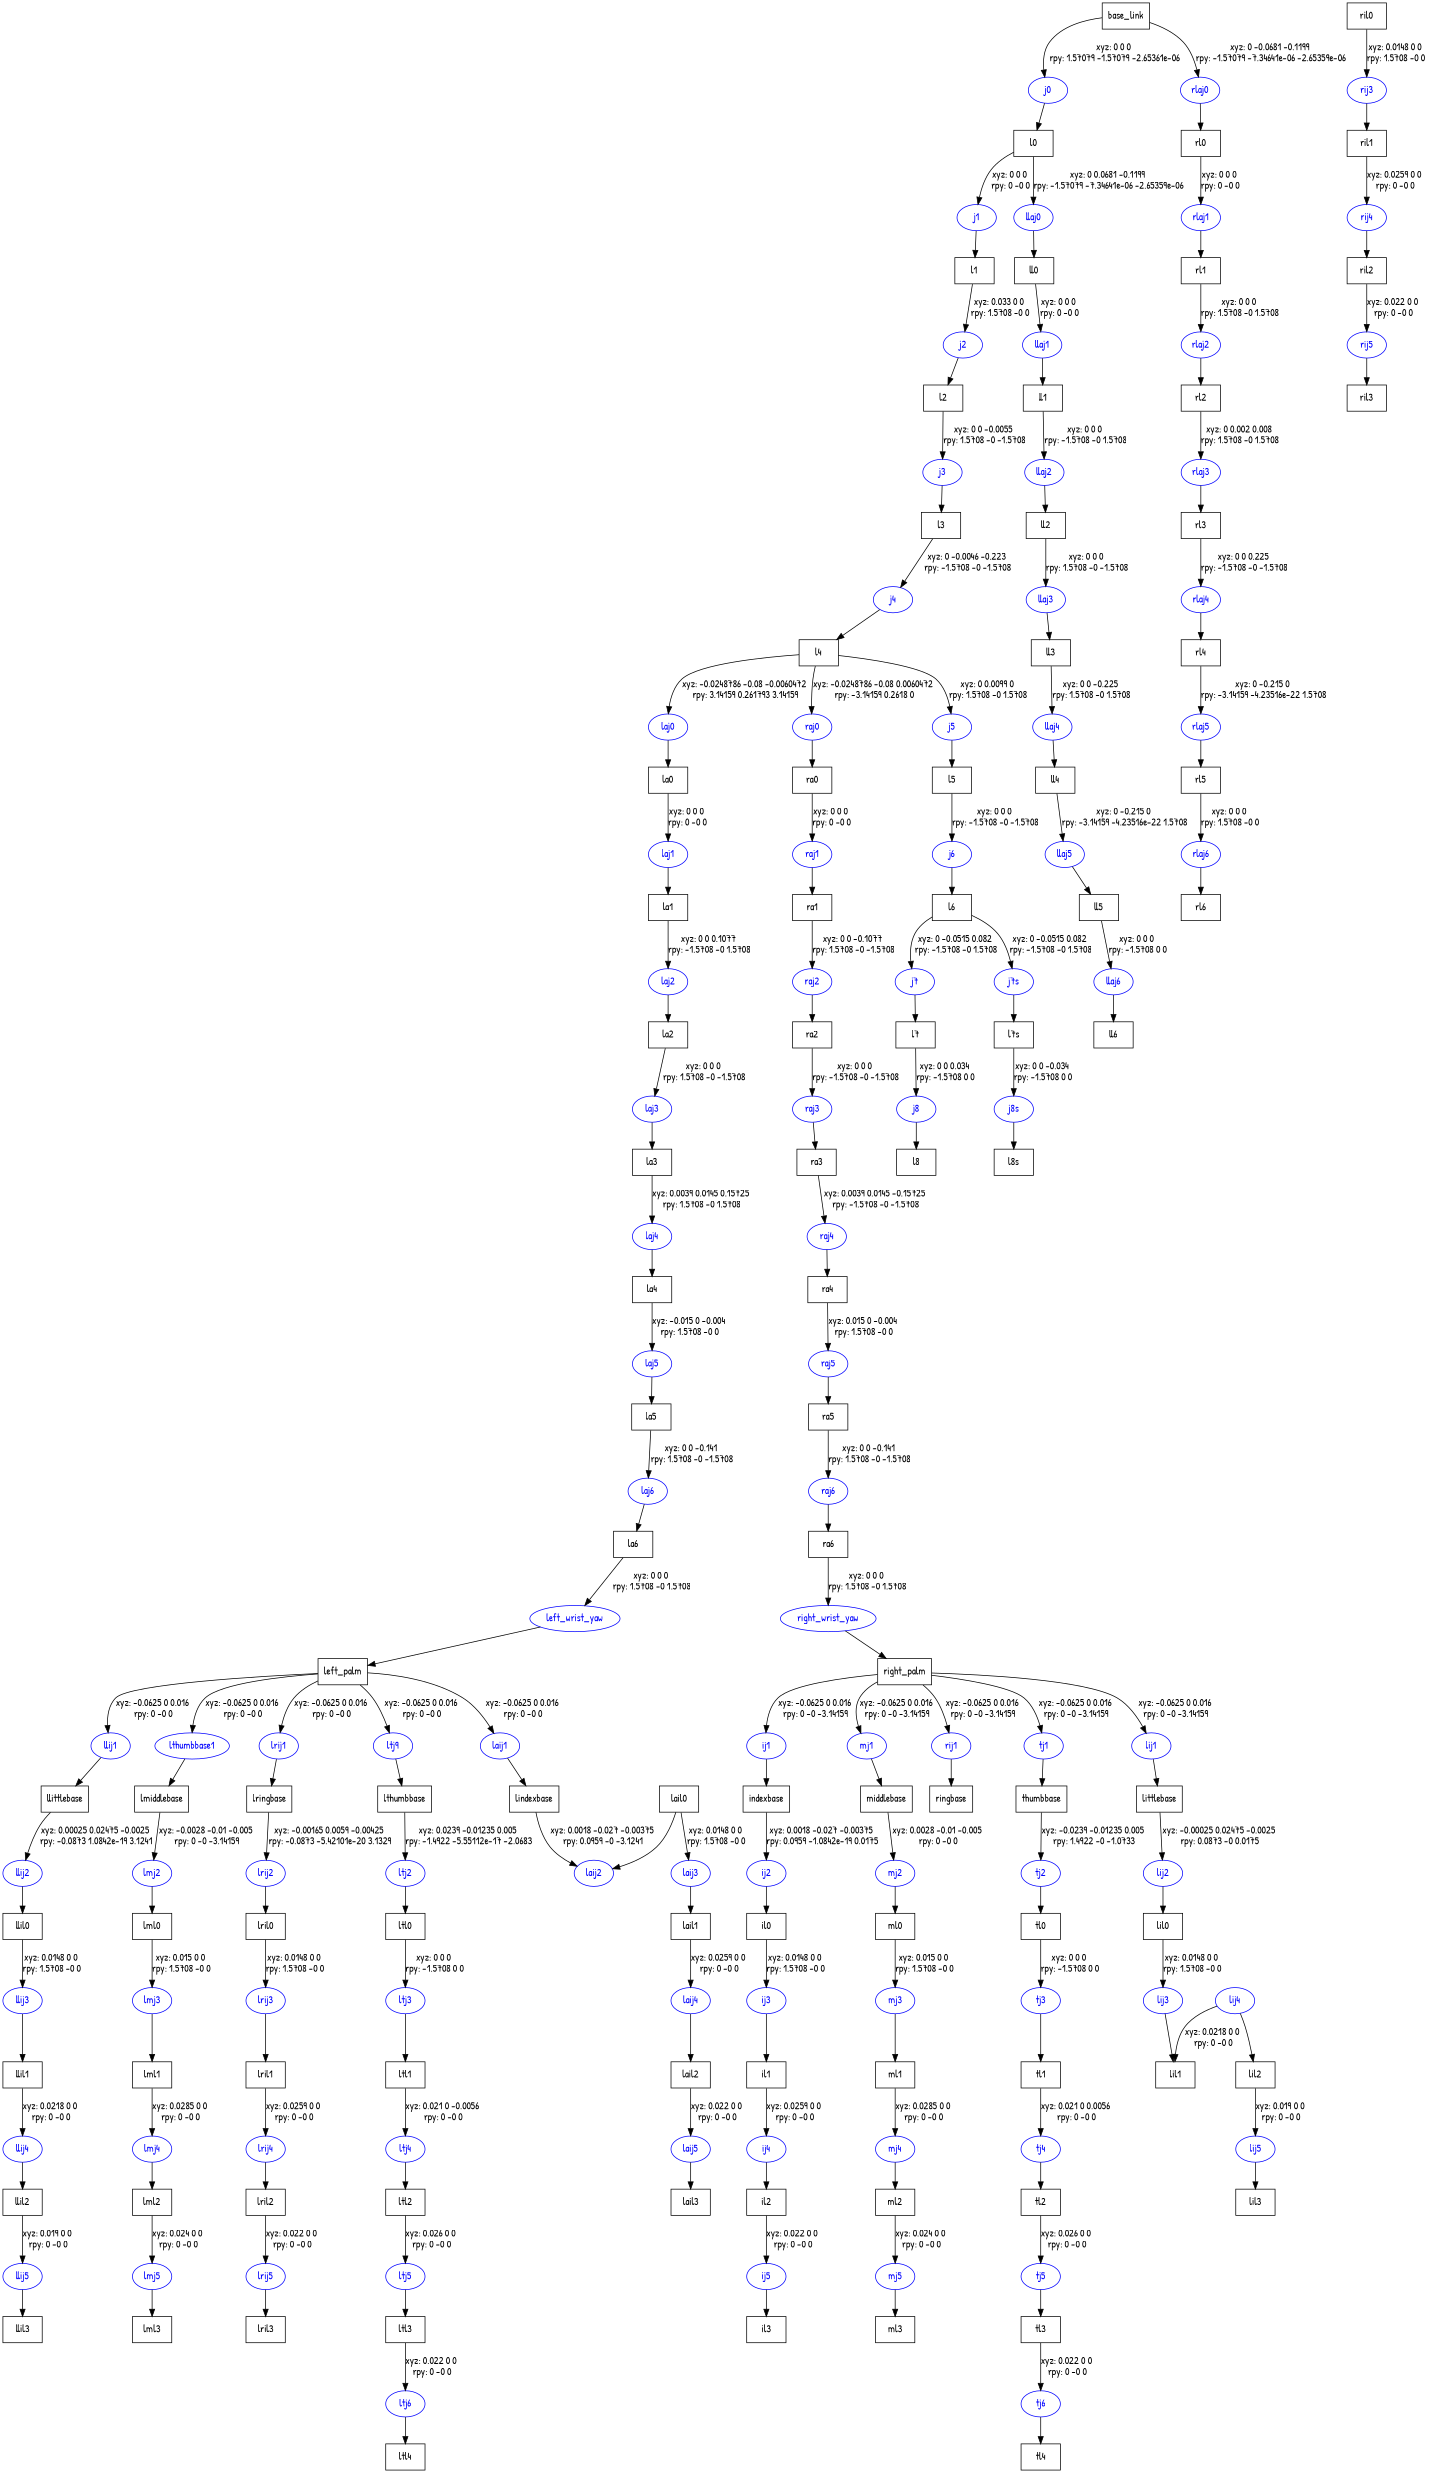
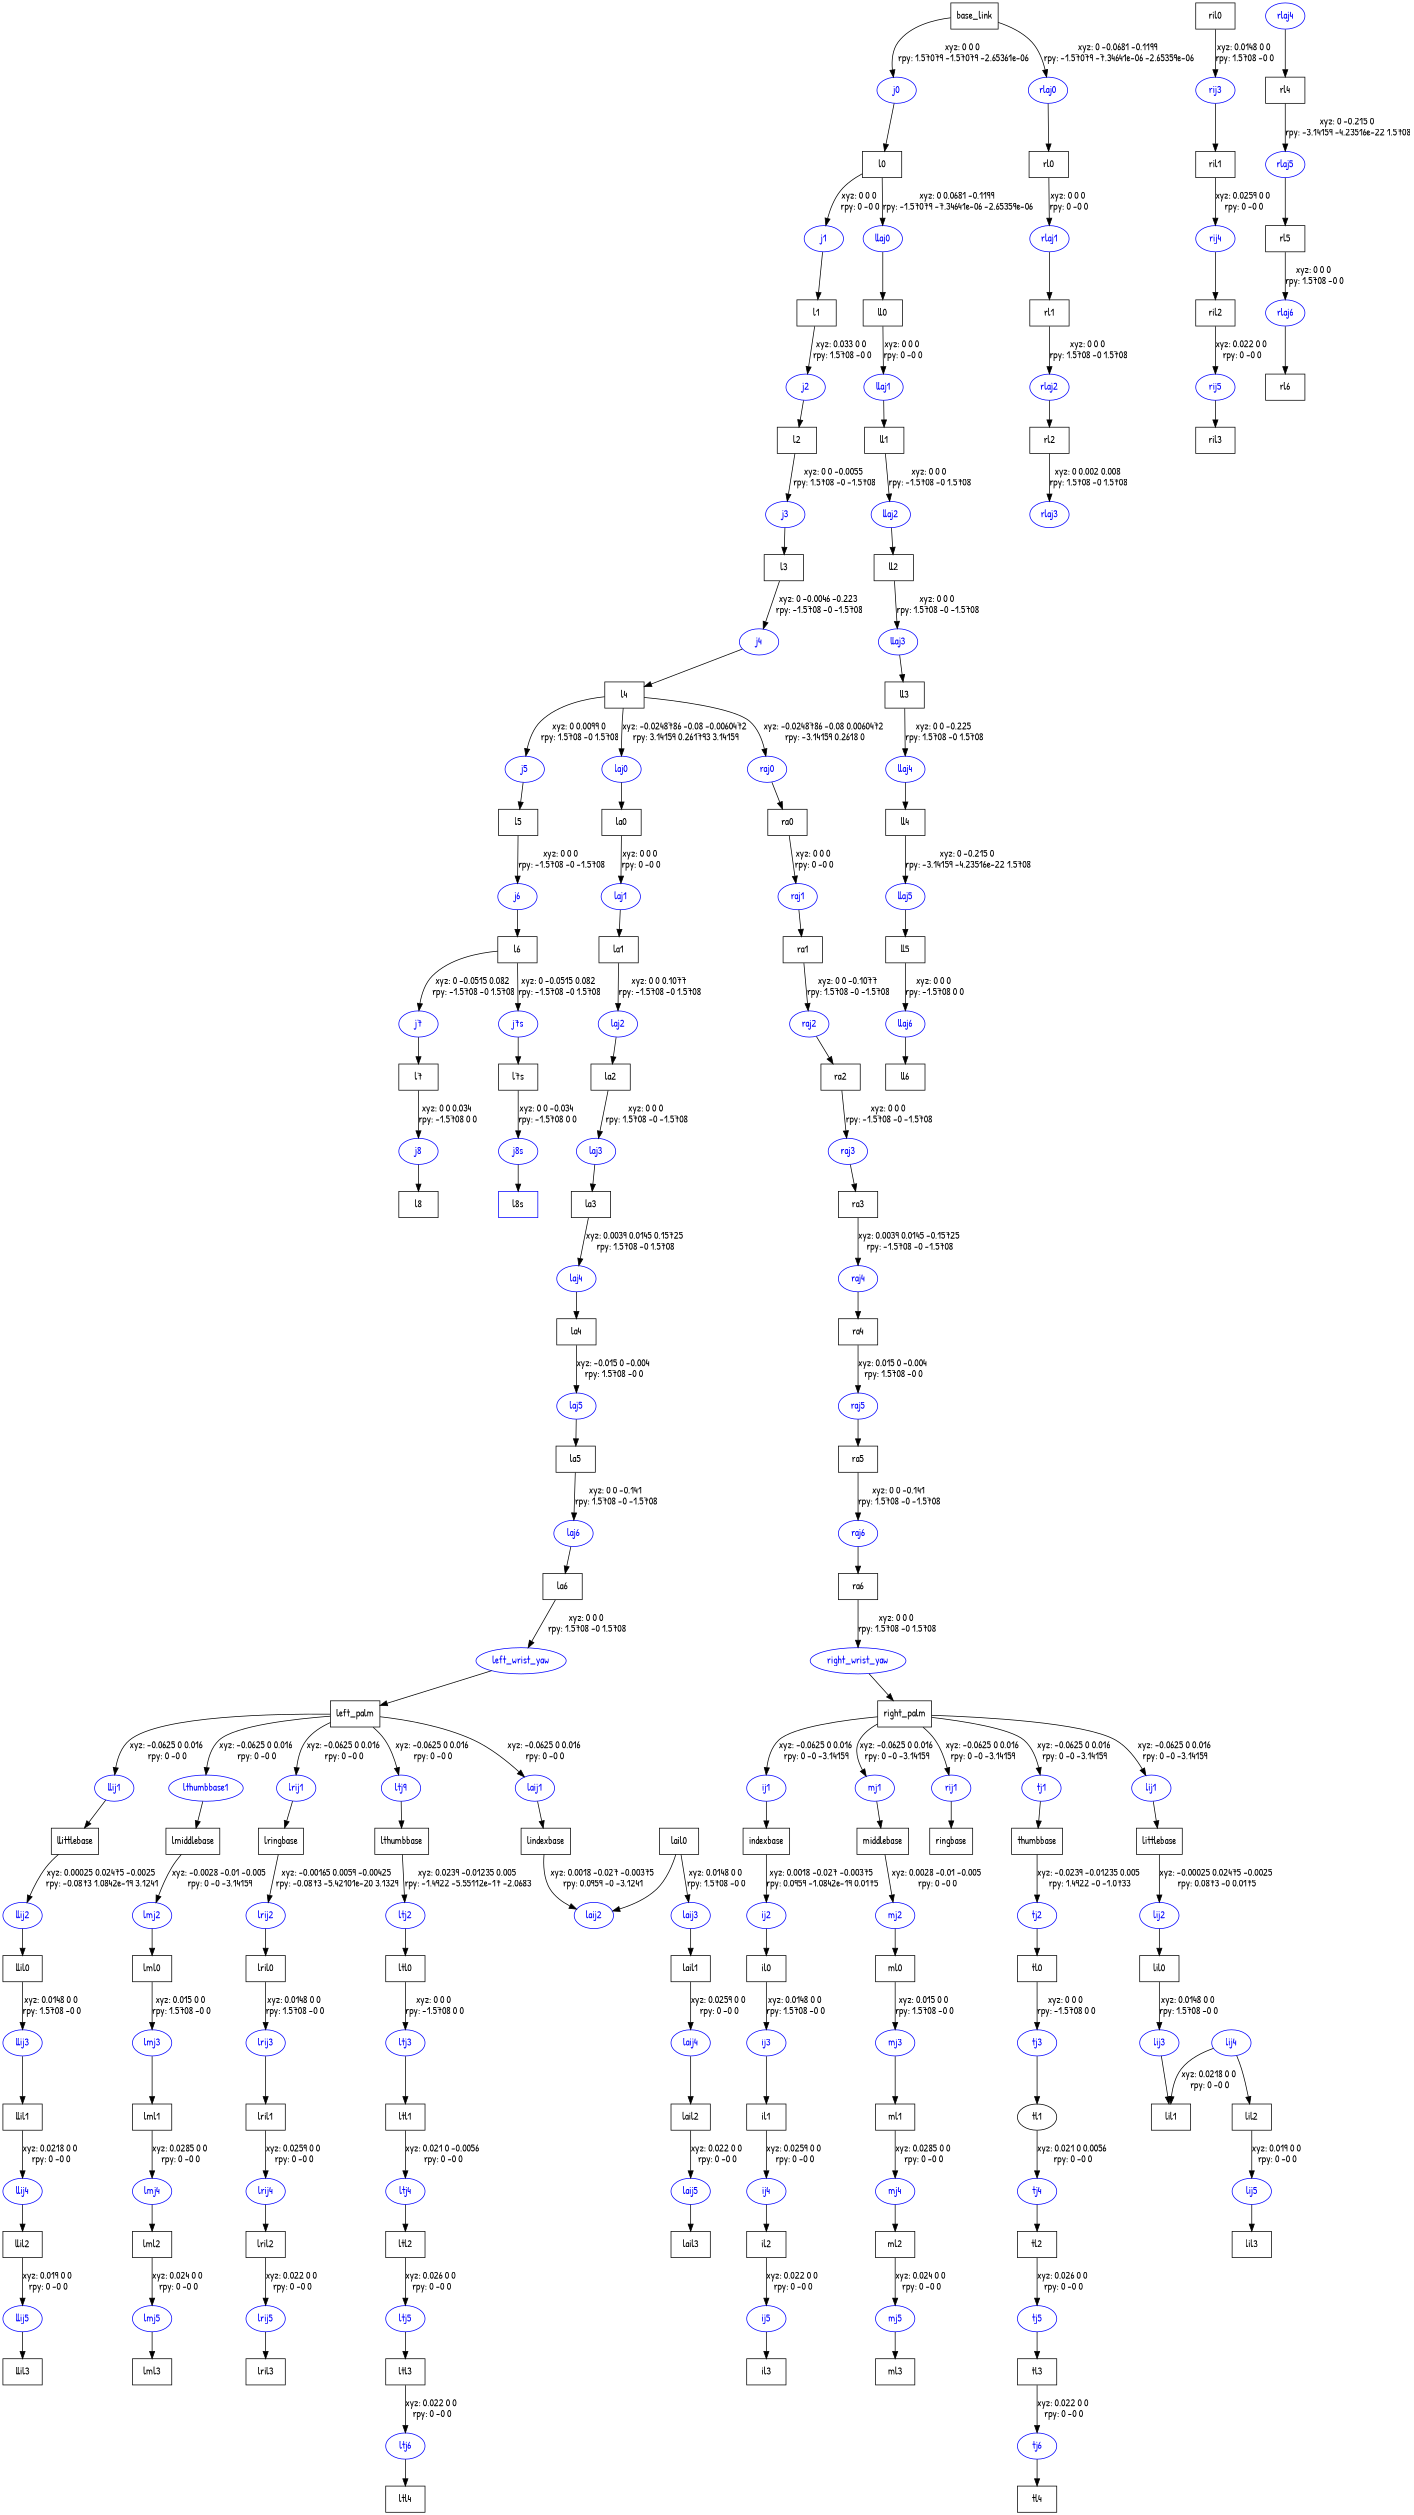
(1201, 525) -> none
(1014, 1162) -> (518, 1204)
(1041, 2075) -> (1037, 2117)
